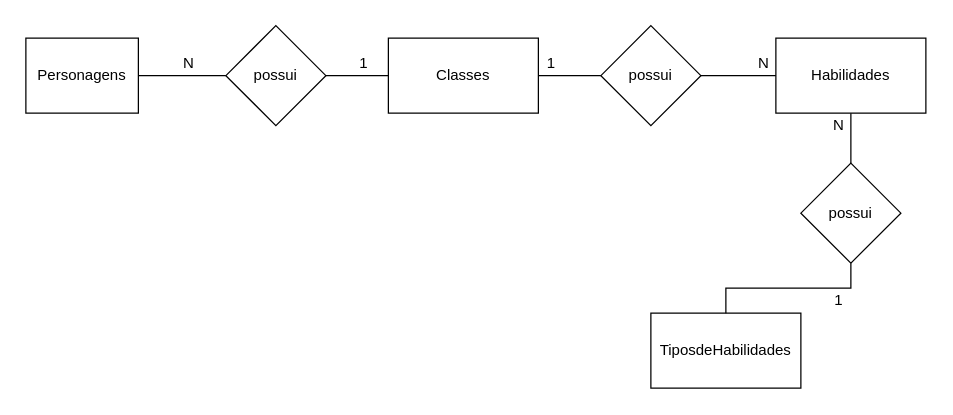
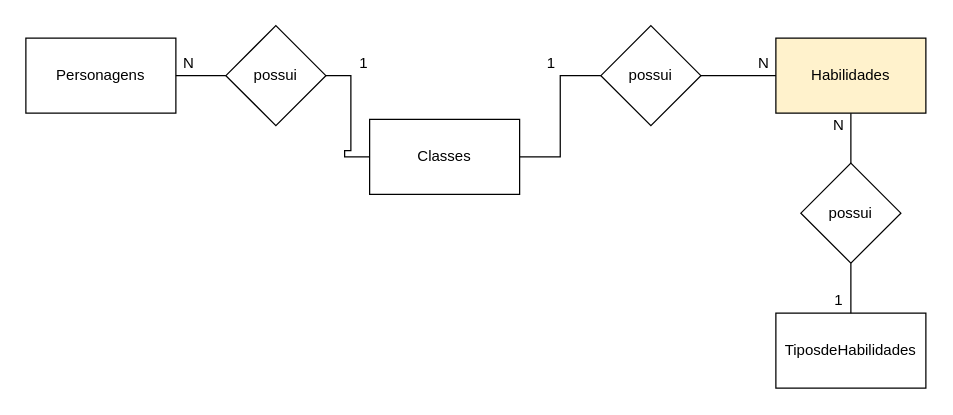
(82, 76) -> (101, 76)
(463, 76) -> (444, 157)
(851, 76) -> (851, 76)
(726, 351) -> (851, 351)
